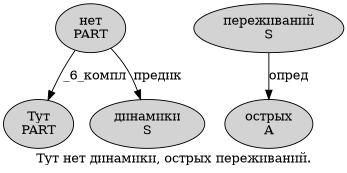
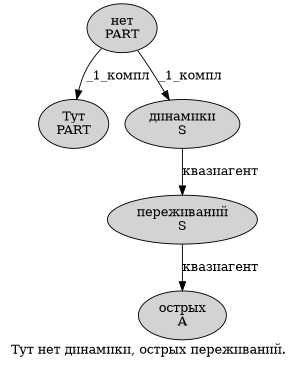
(95, 76) -> (118, 76)
(158, 76) -> (191, 76)
(288, 76) -> (220, 268)
none -> (182, 167)
